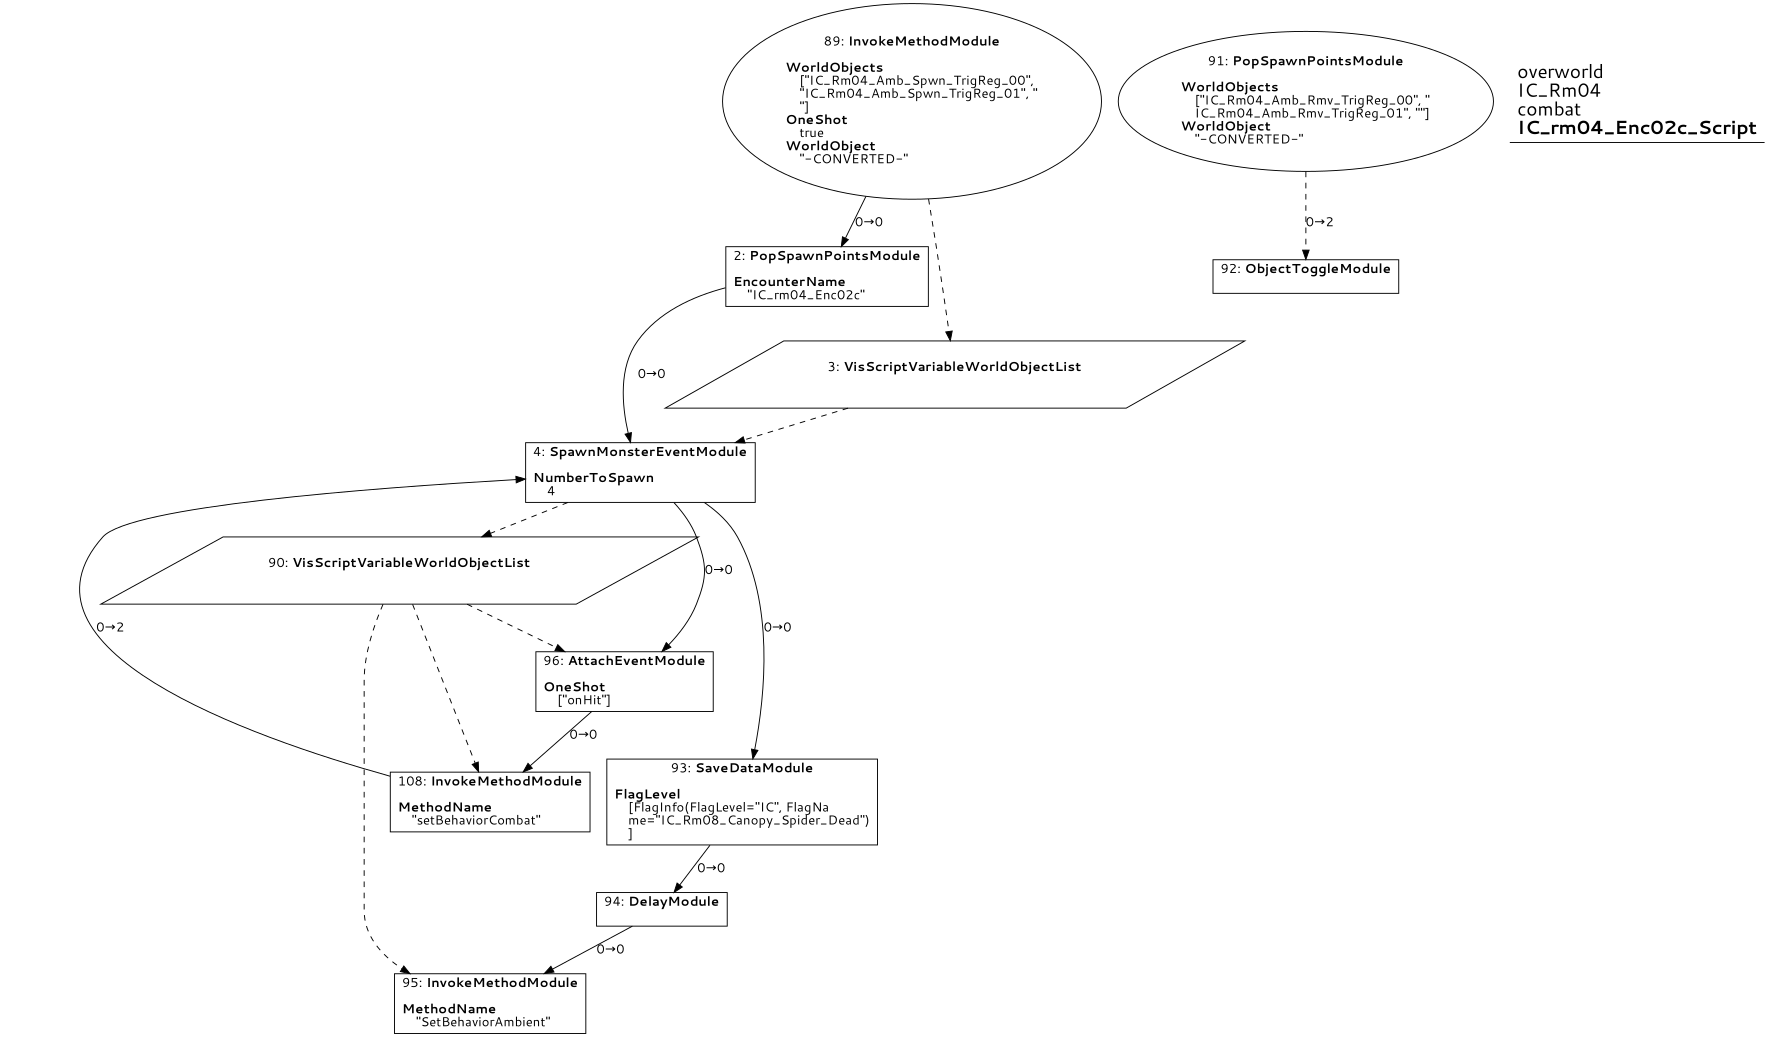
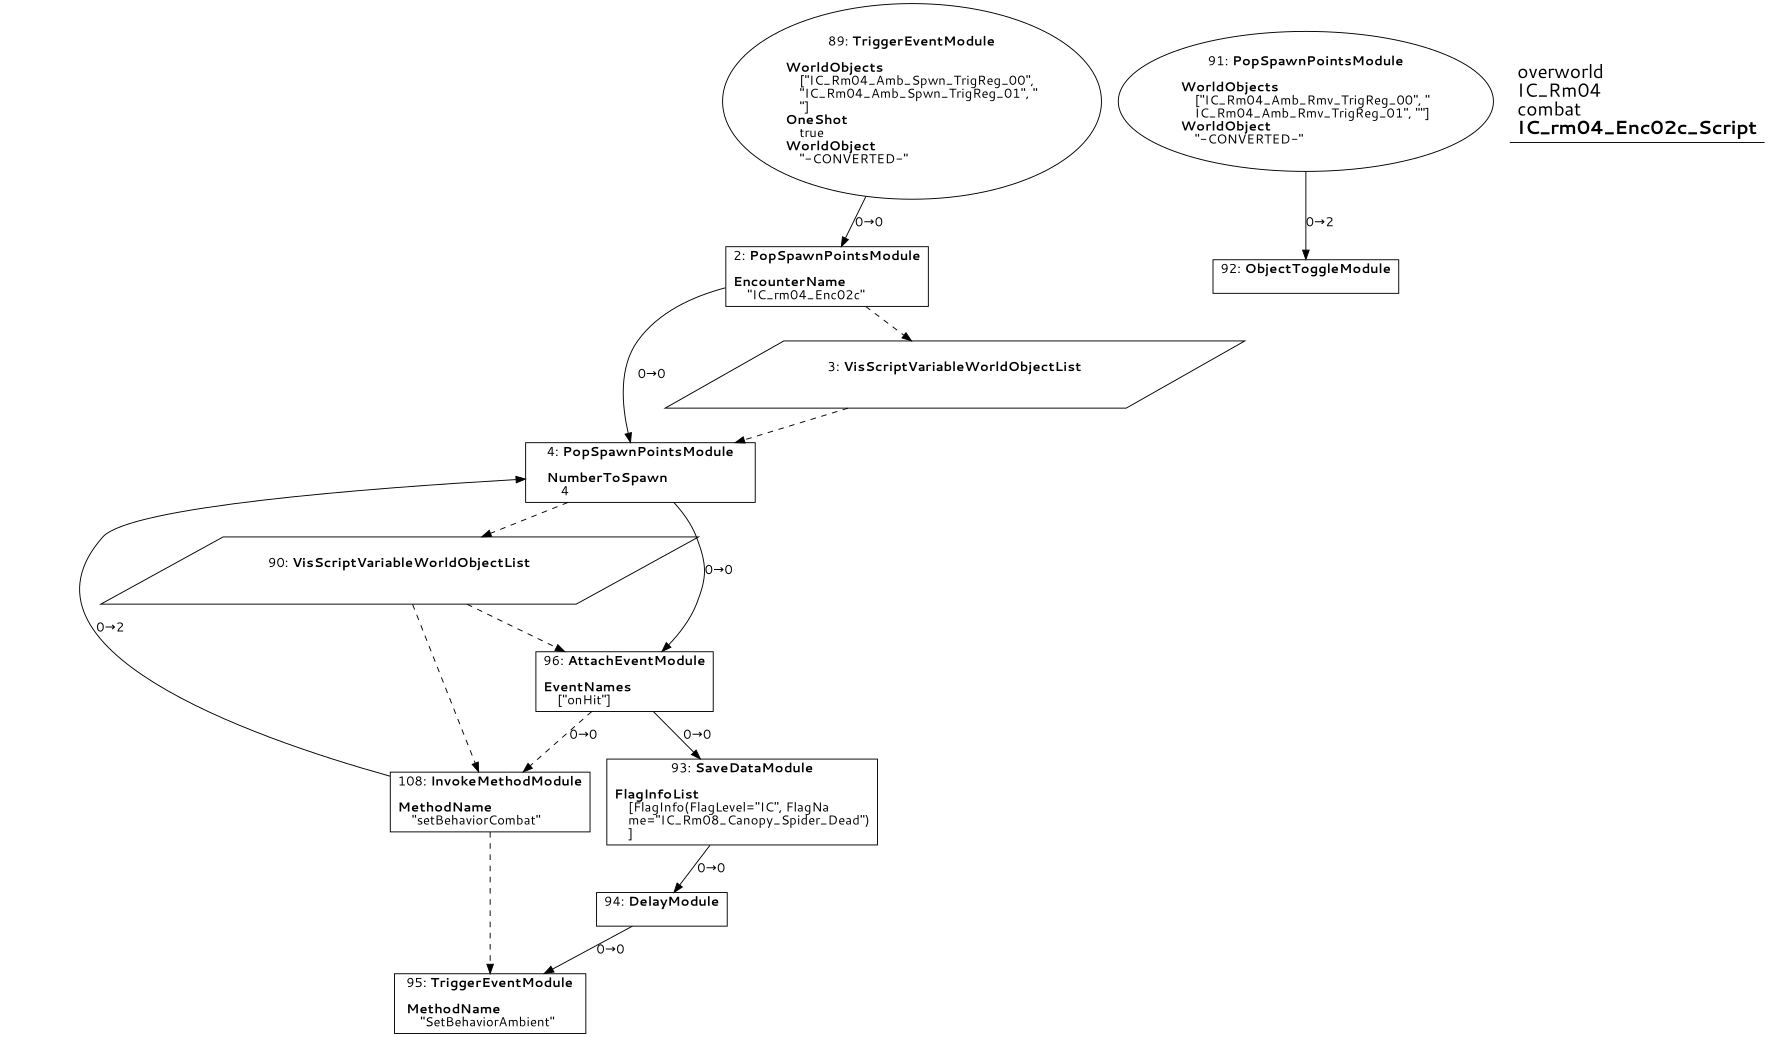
(924, 42) -> (924, 42)
(1306, 211) -> (1306, 211)
(939, 265) -> (885, 321)
(648, 452) -> (648, 452)
(762, 617) -> (674, 732)
(575, 687) -> (588, 687)
(561, 739) -> (561, 739)
(364, 792) -> (490, 898)
(648, 795) -> (657, 795)
(502, 983) -> (502, 983)
